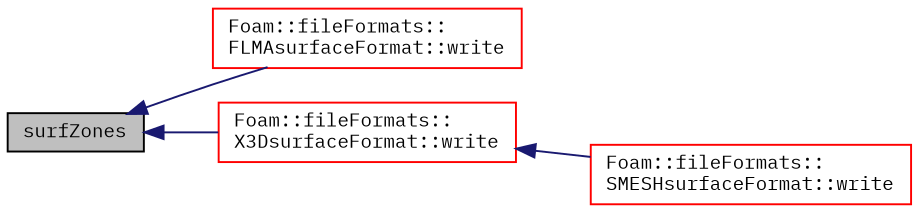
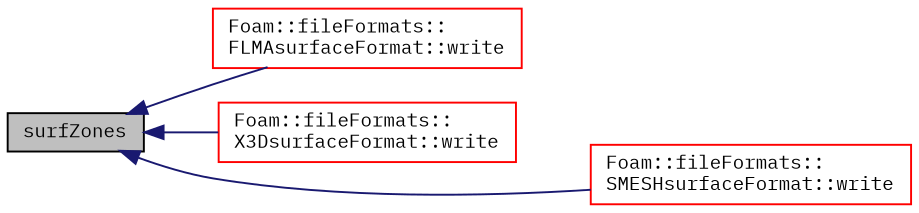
(563, 154) -> (363, 193)
